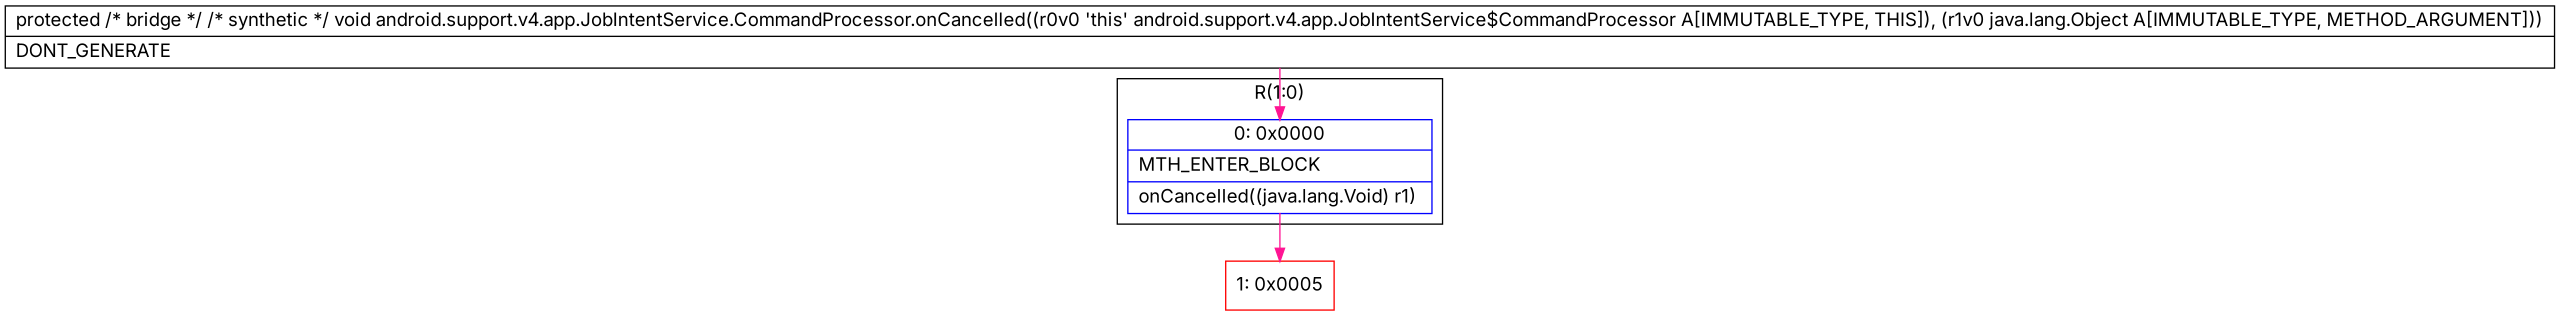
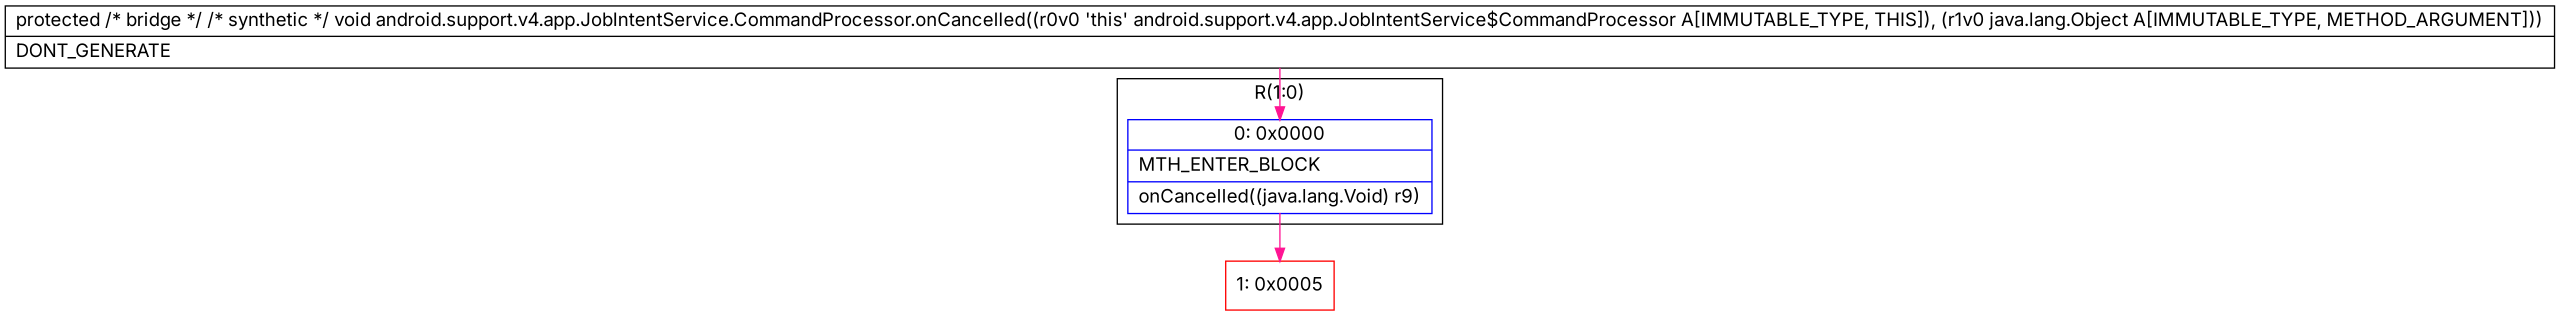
(1278, 197) -> (1280, 197)
